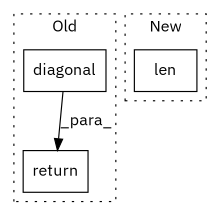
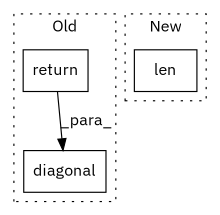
(61, 115) -> (60, 115)
